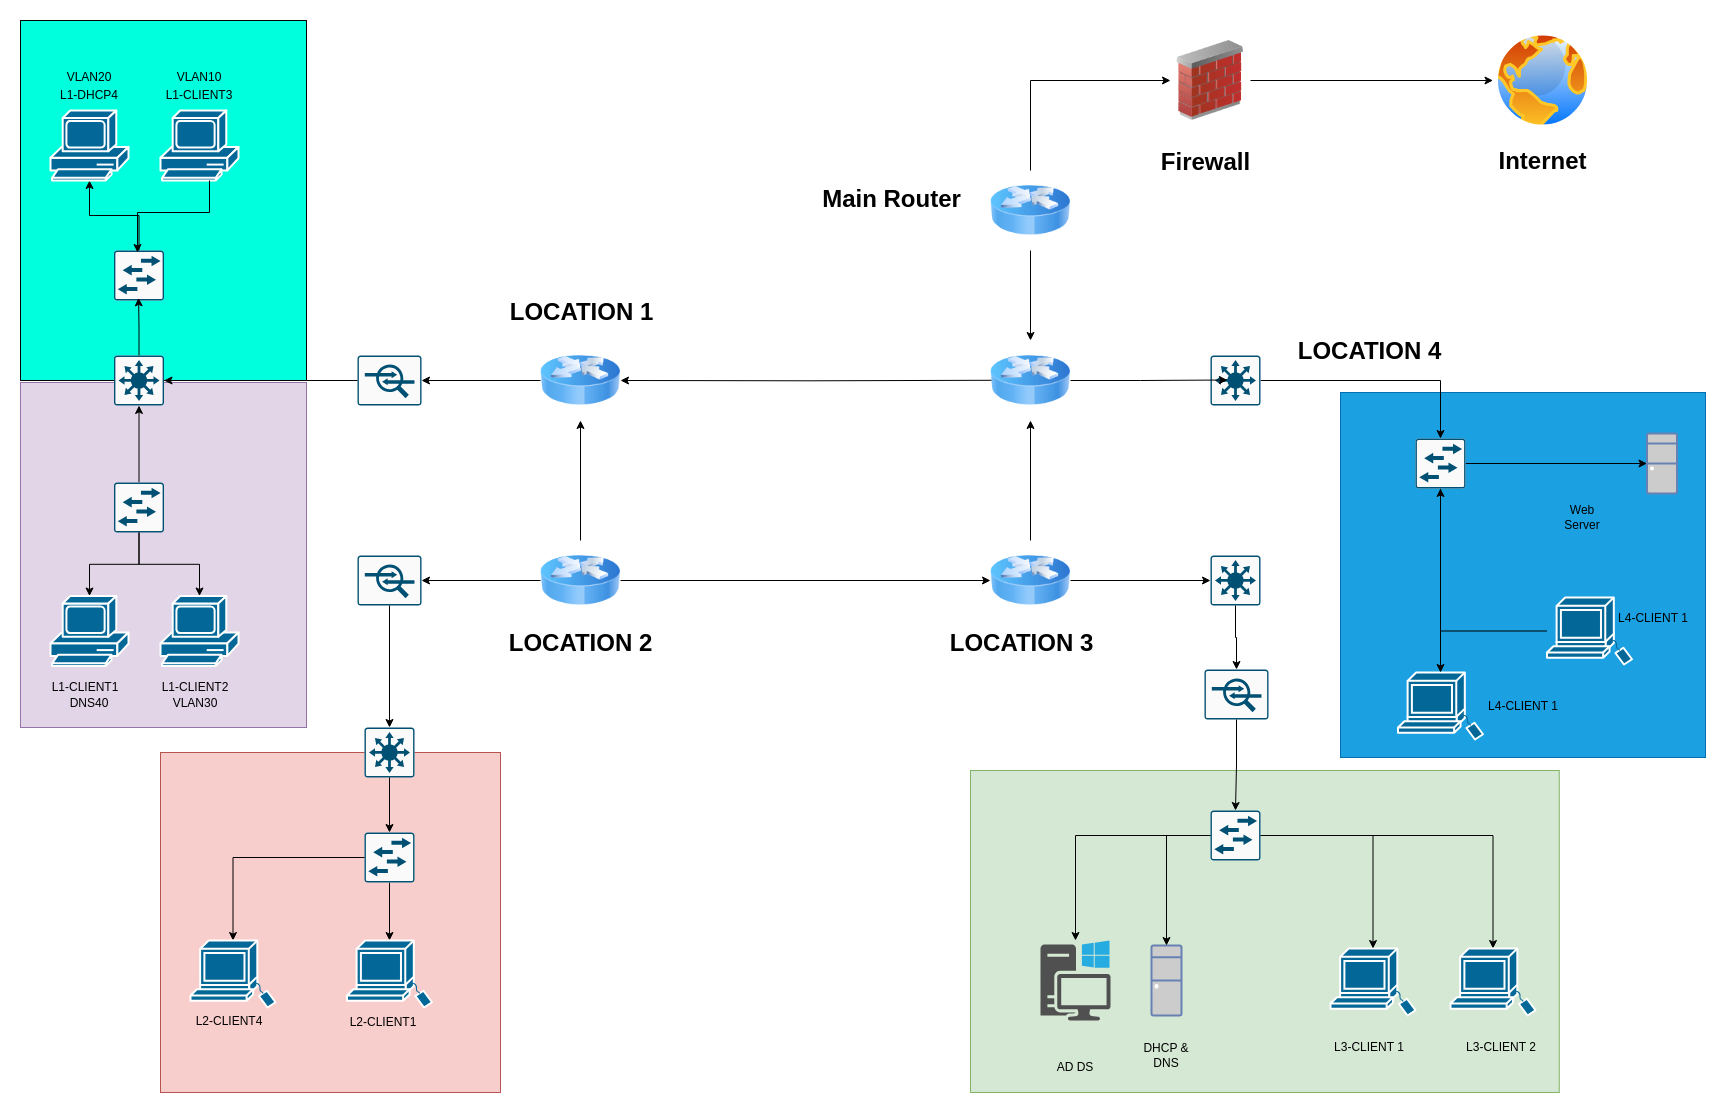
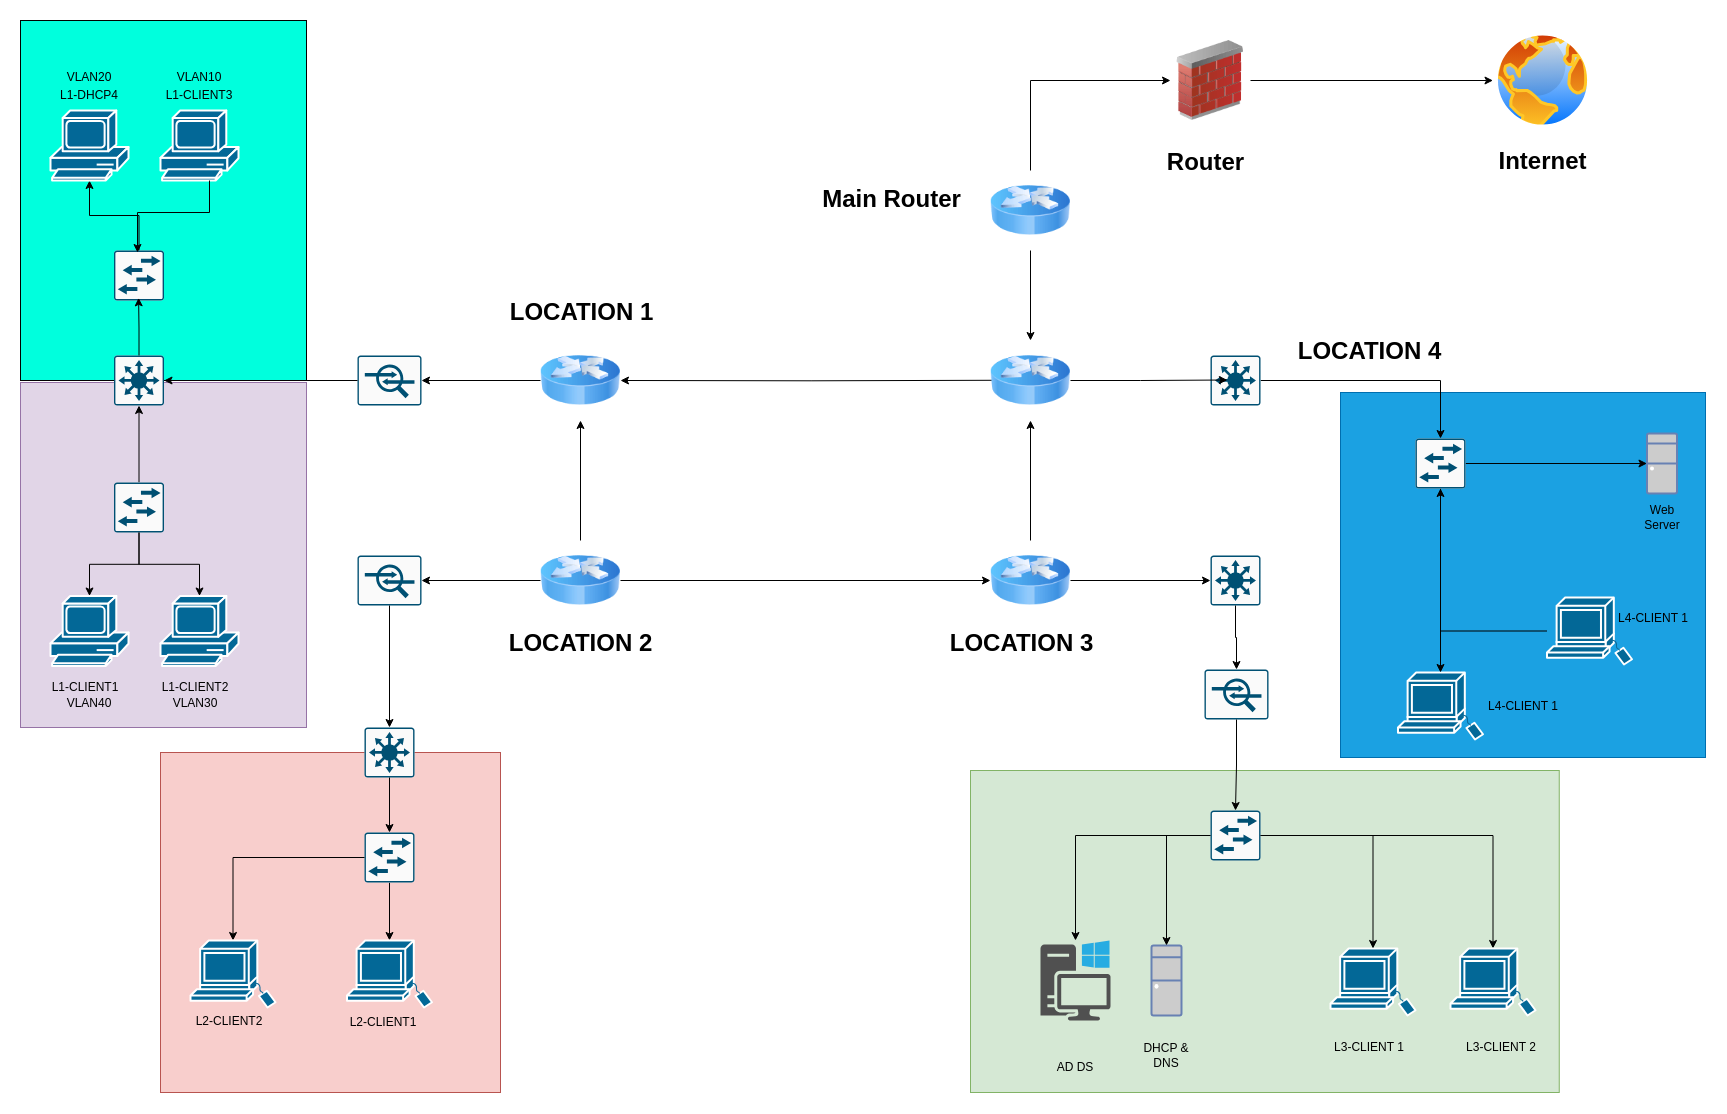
(1206, 163) -> (1206, 163)
(1582, 518) -> (1662, 518)
(90, 704) -> (90, 704)
(230, 1022) -> (230, 1022)
